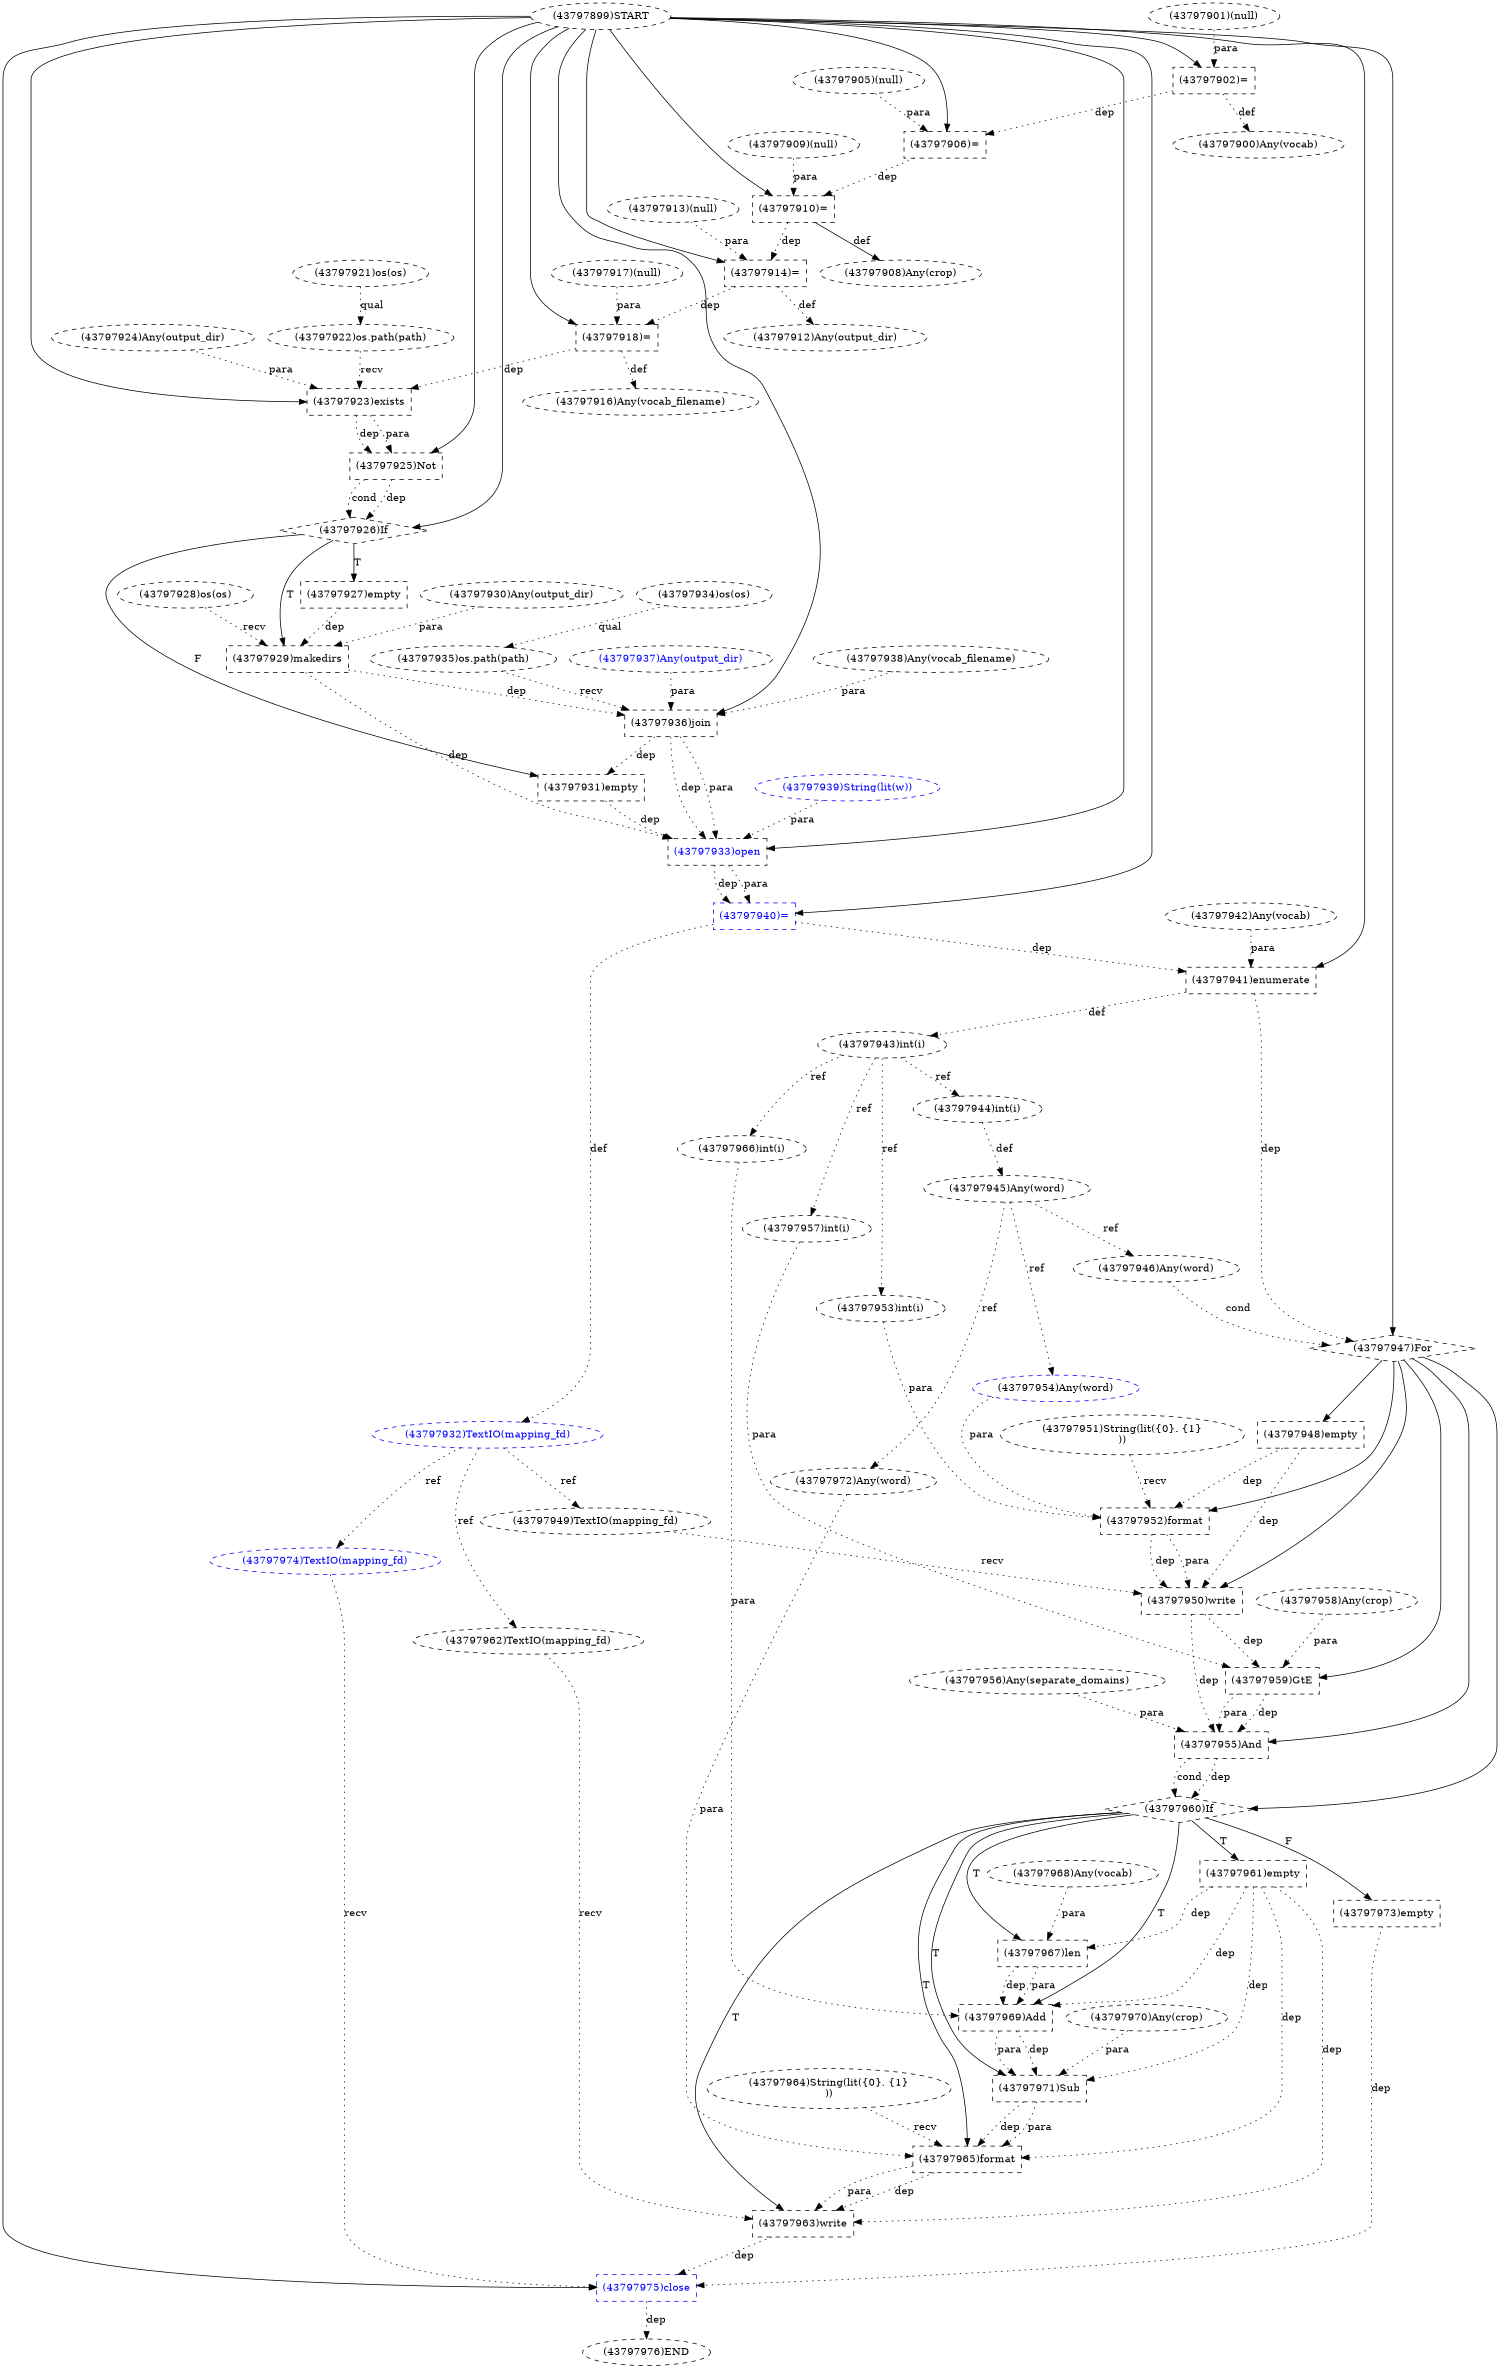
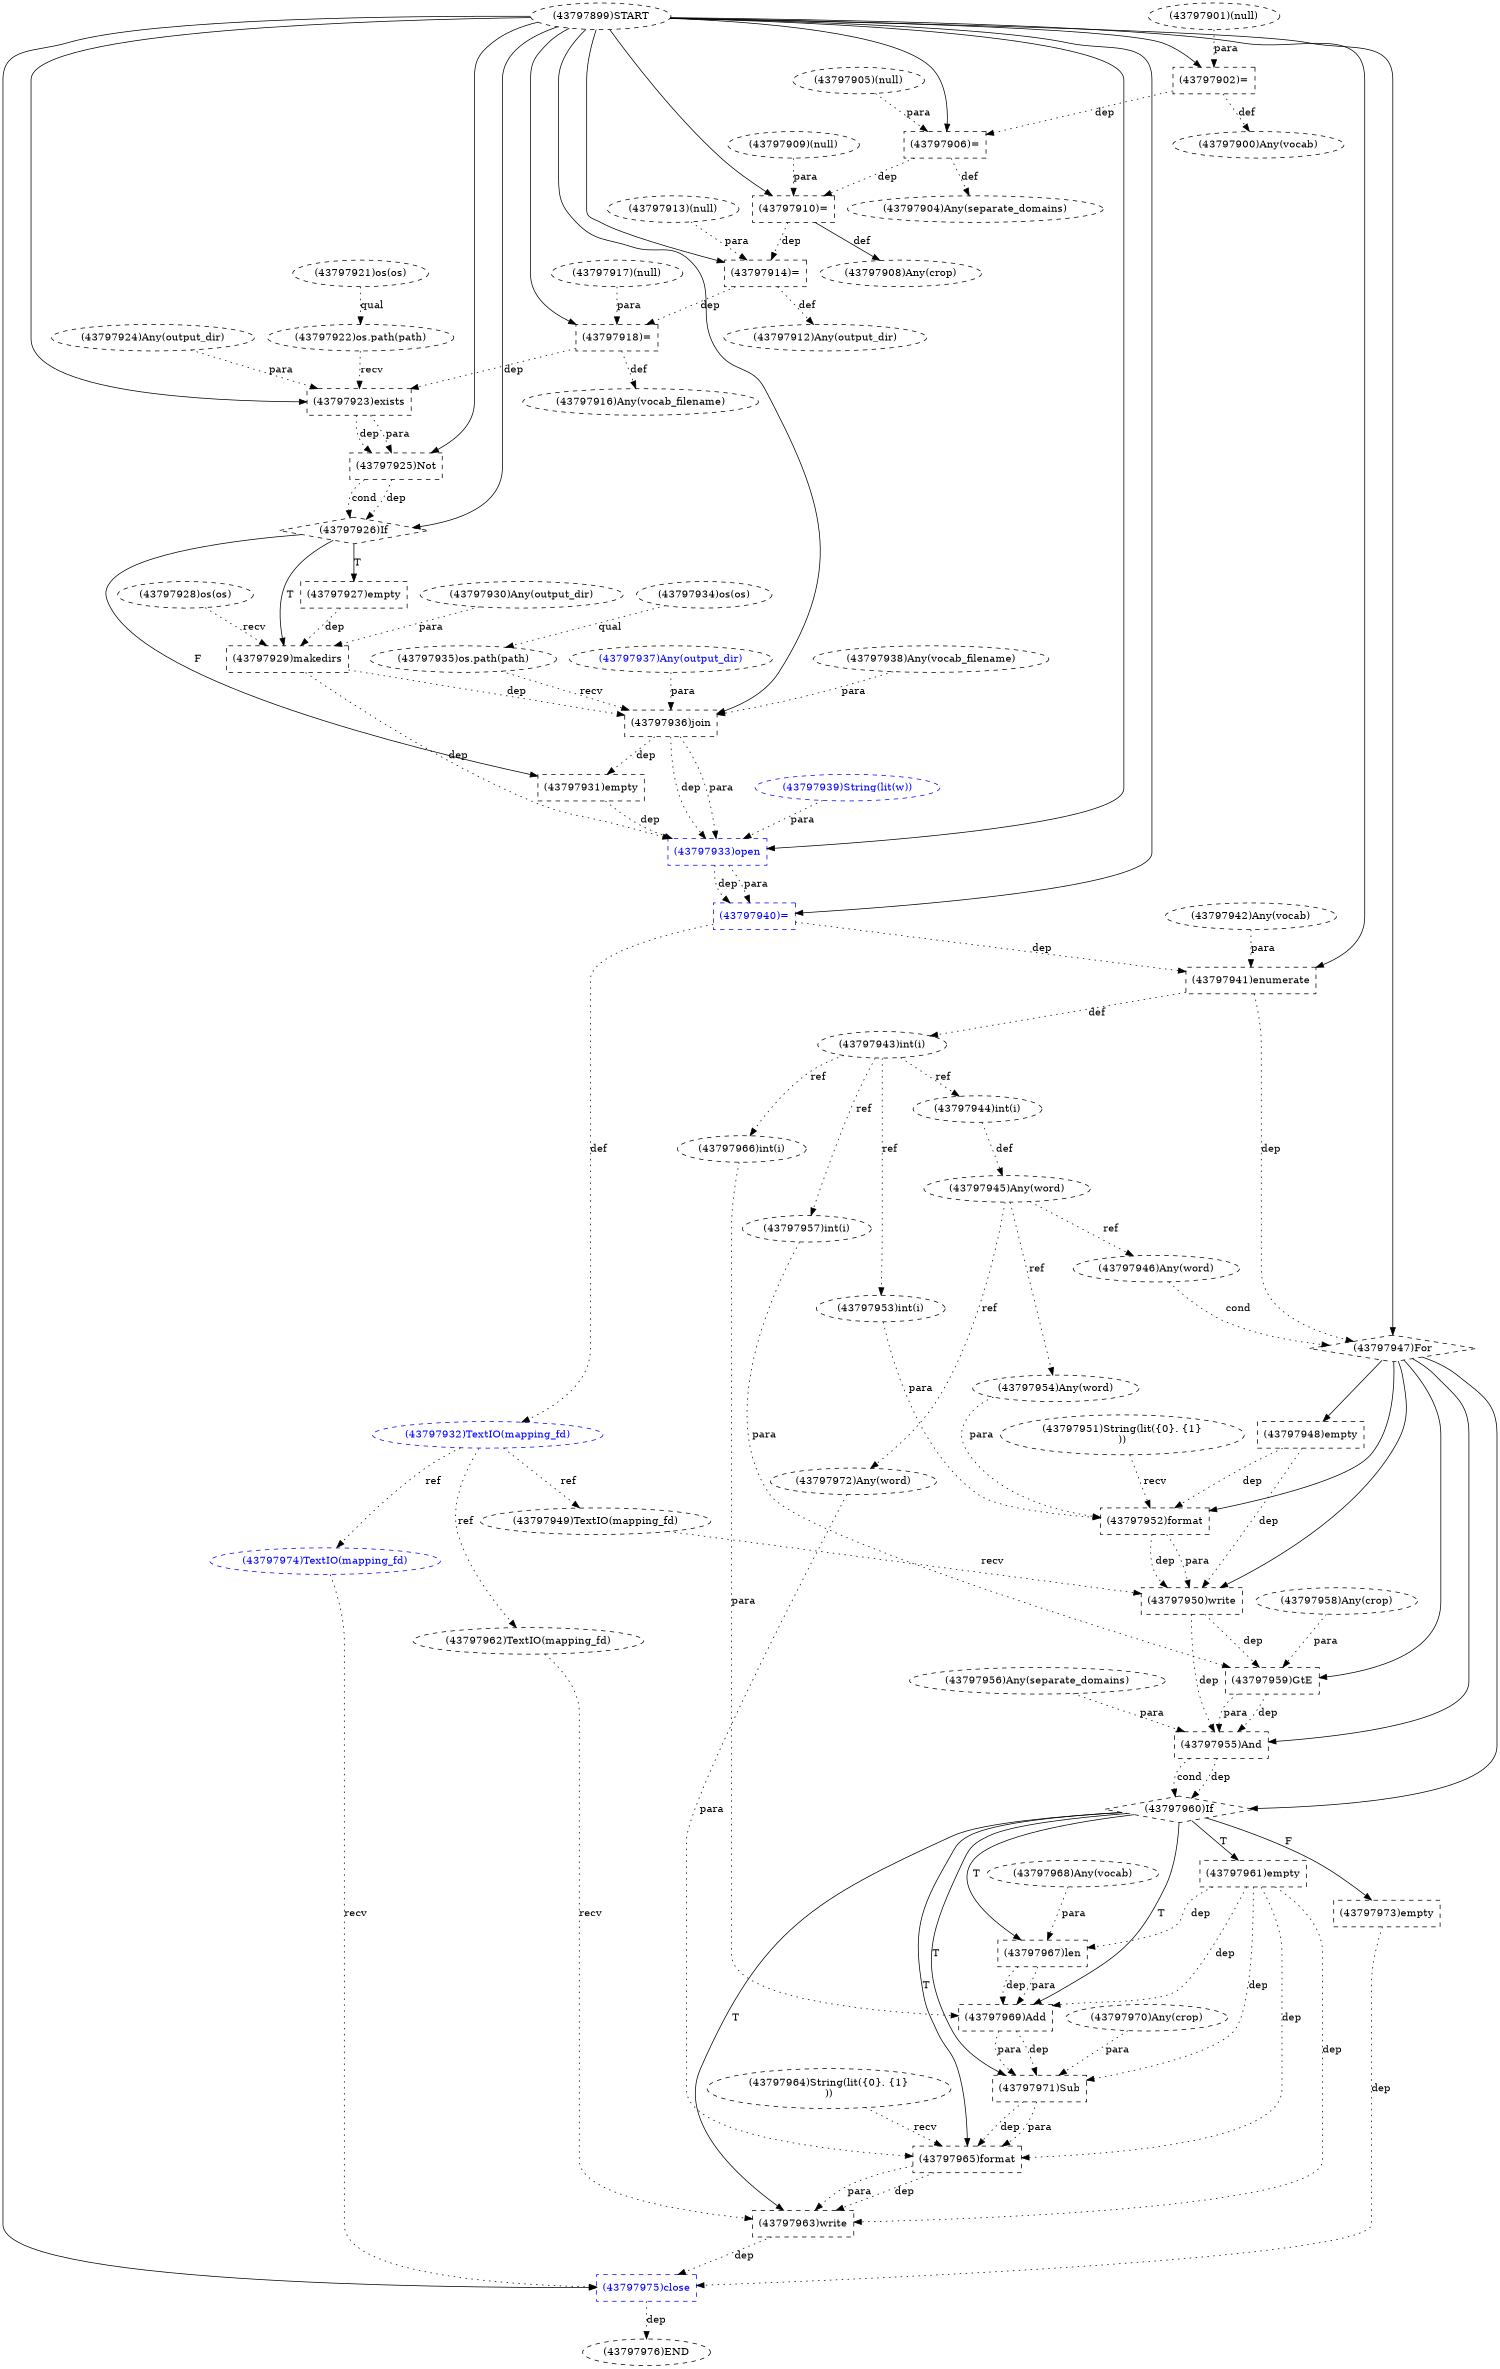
none -> (975, 209)
(717, 852) -> (717, 852)
(1056, 1388) -> (1056, 1388)
